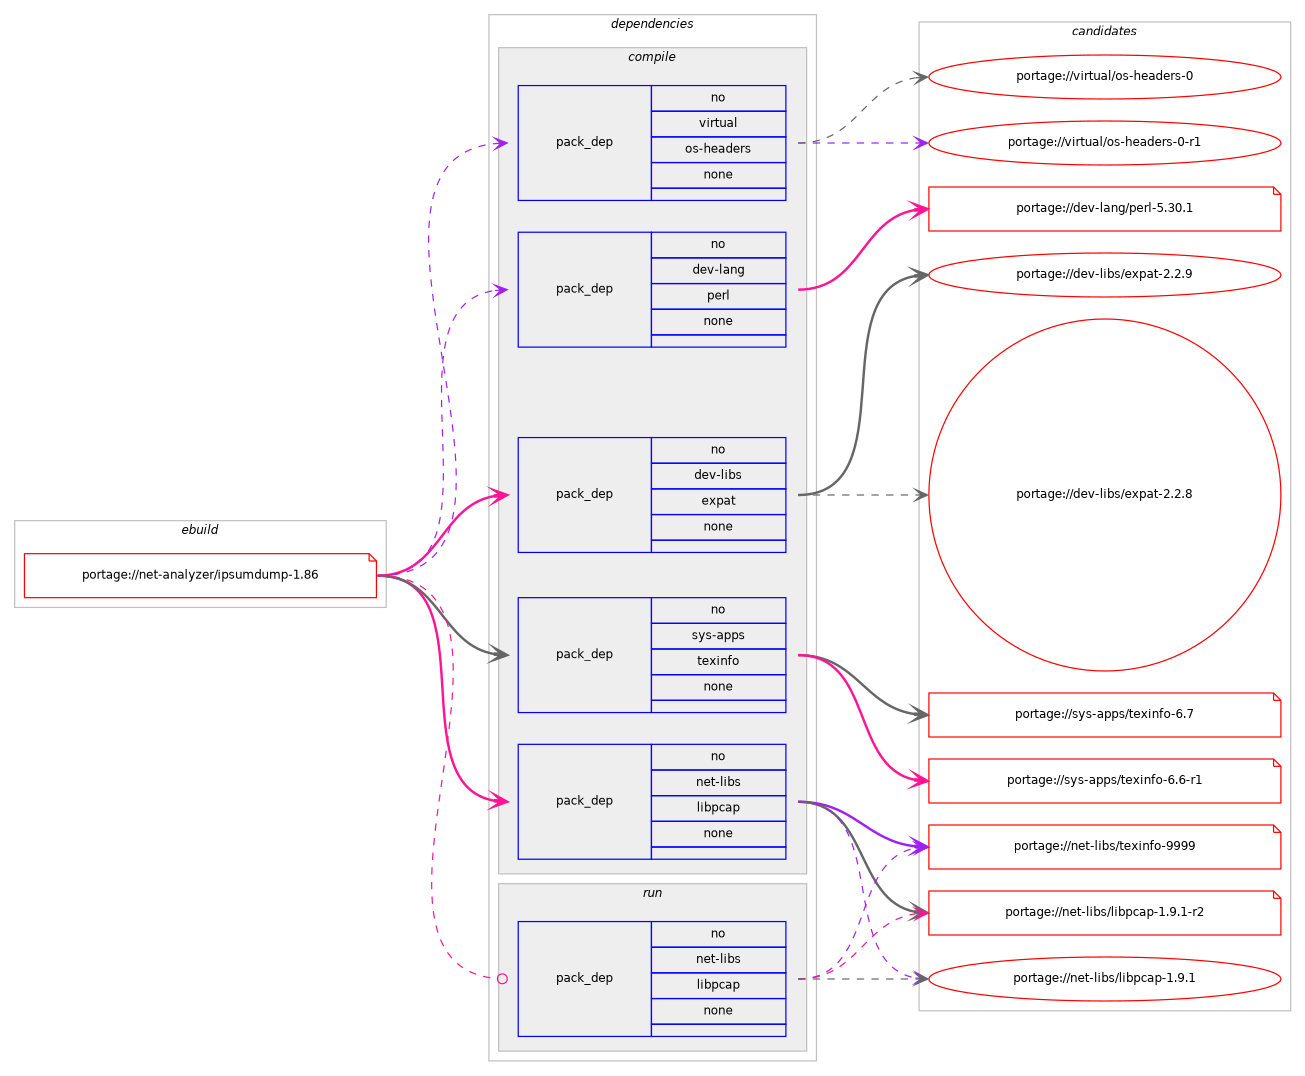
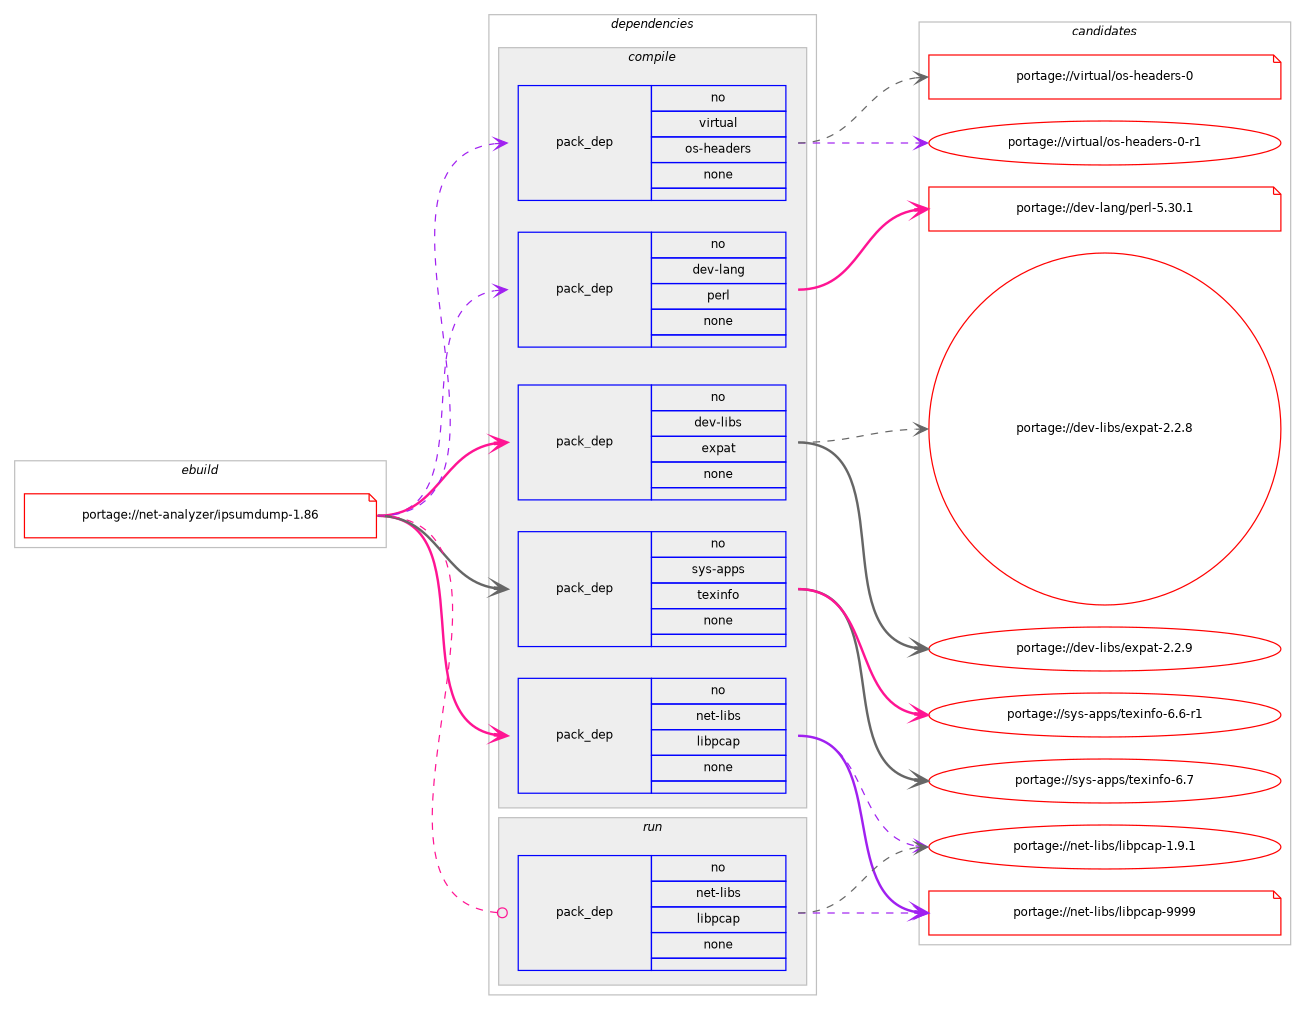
(1105, 77) -> (1105, 77)
(1105, 715) -> (1105, 781)
(1105, 781) -> (1105, 715)
(1105, 847) -> (1105, 913)
(1105, 913) -> none
